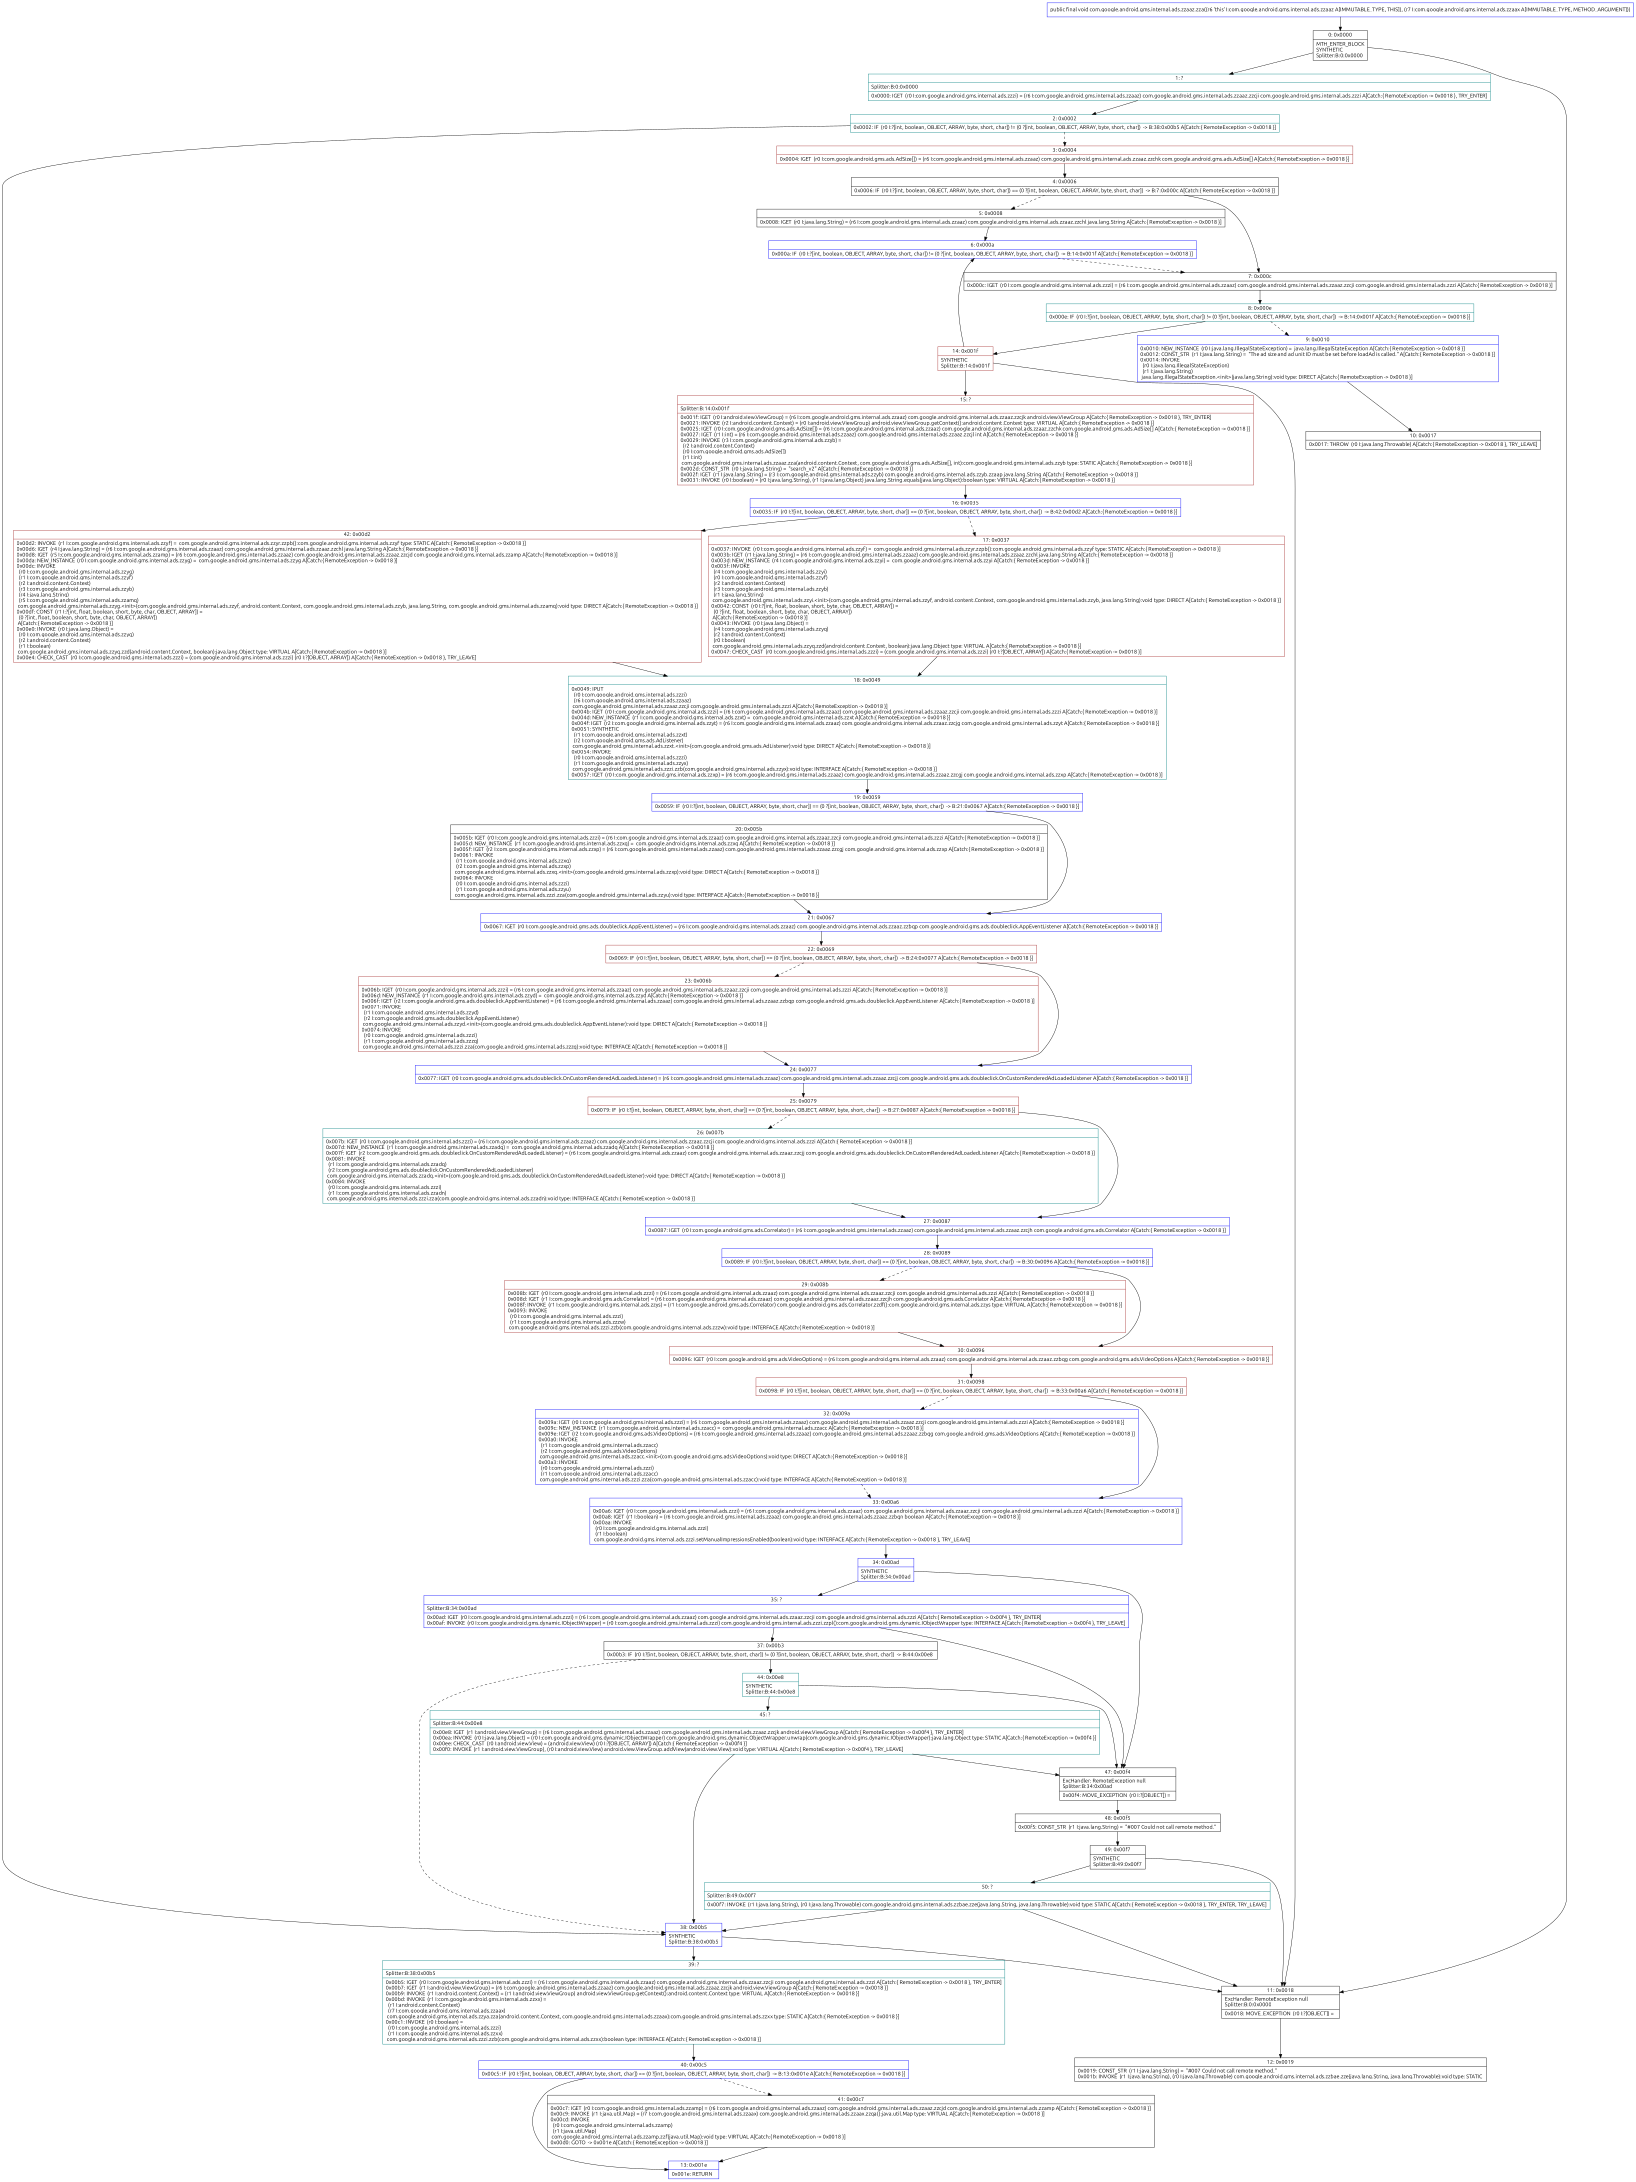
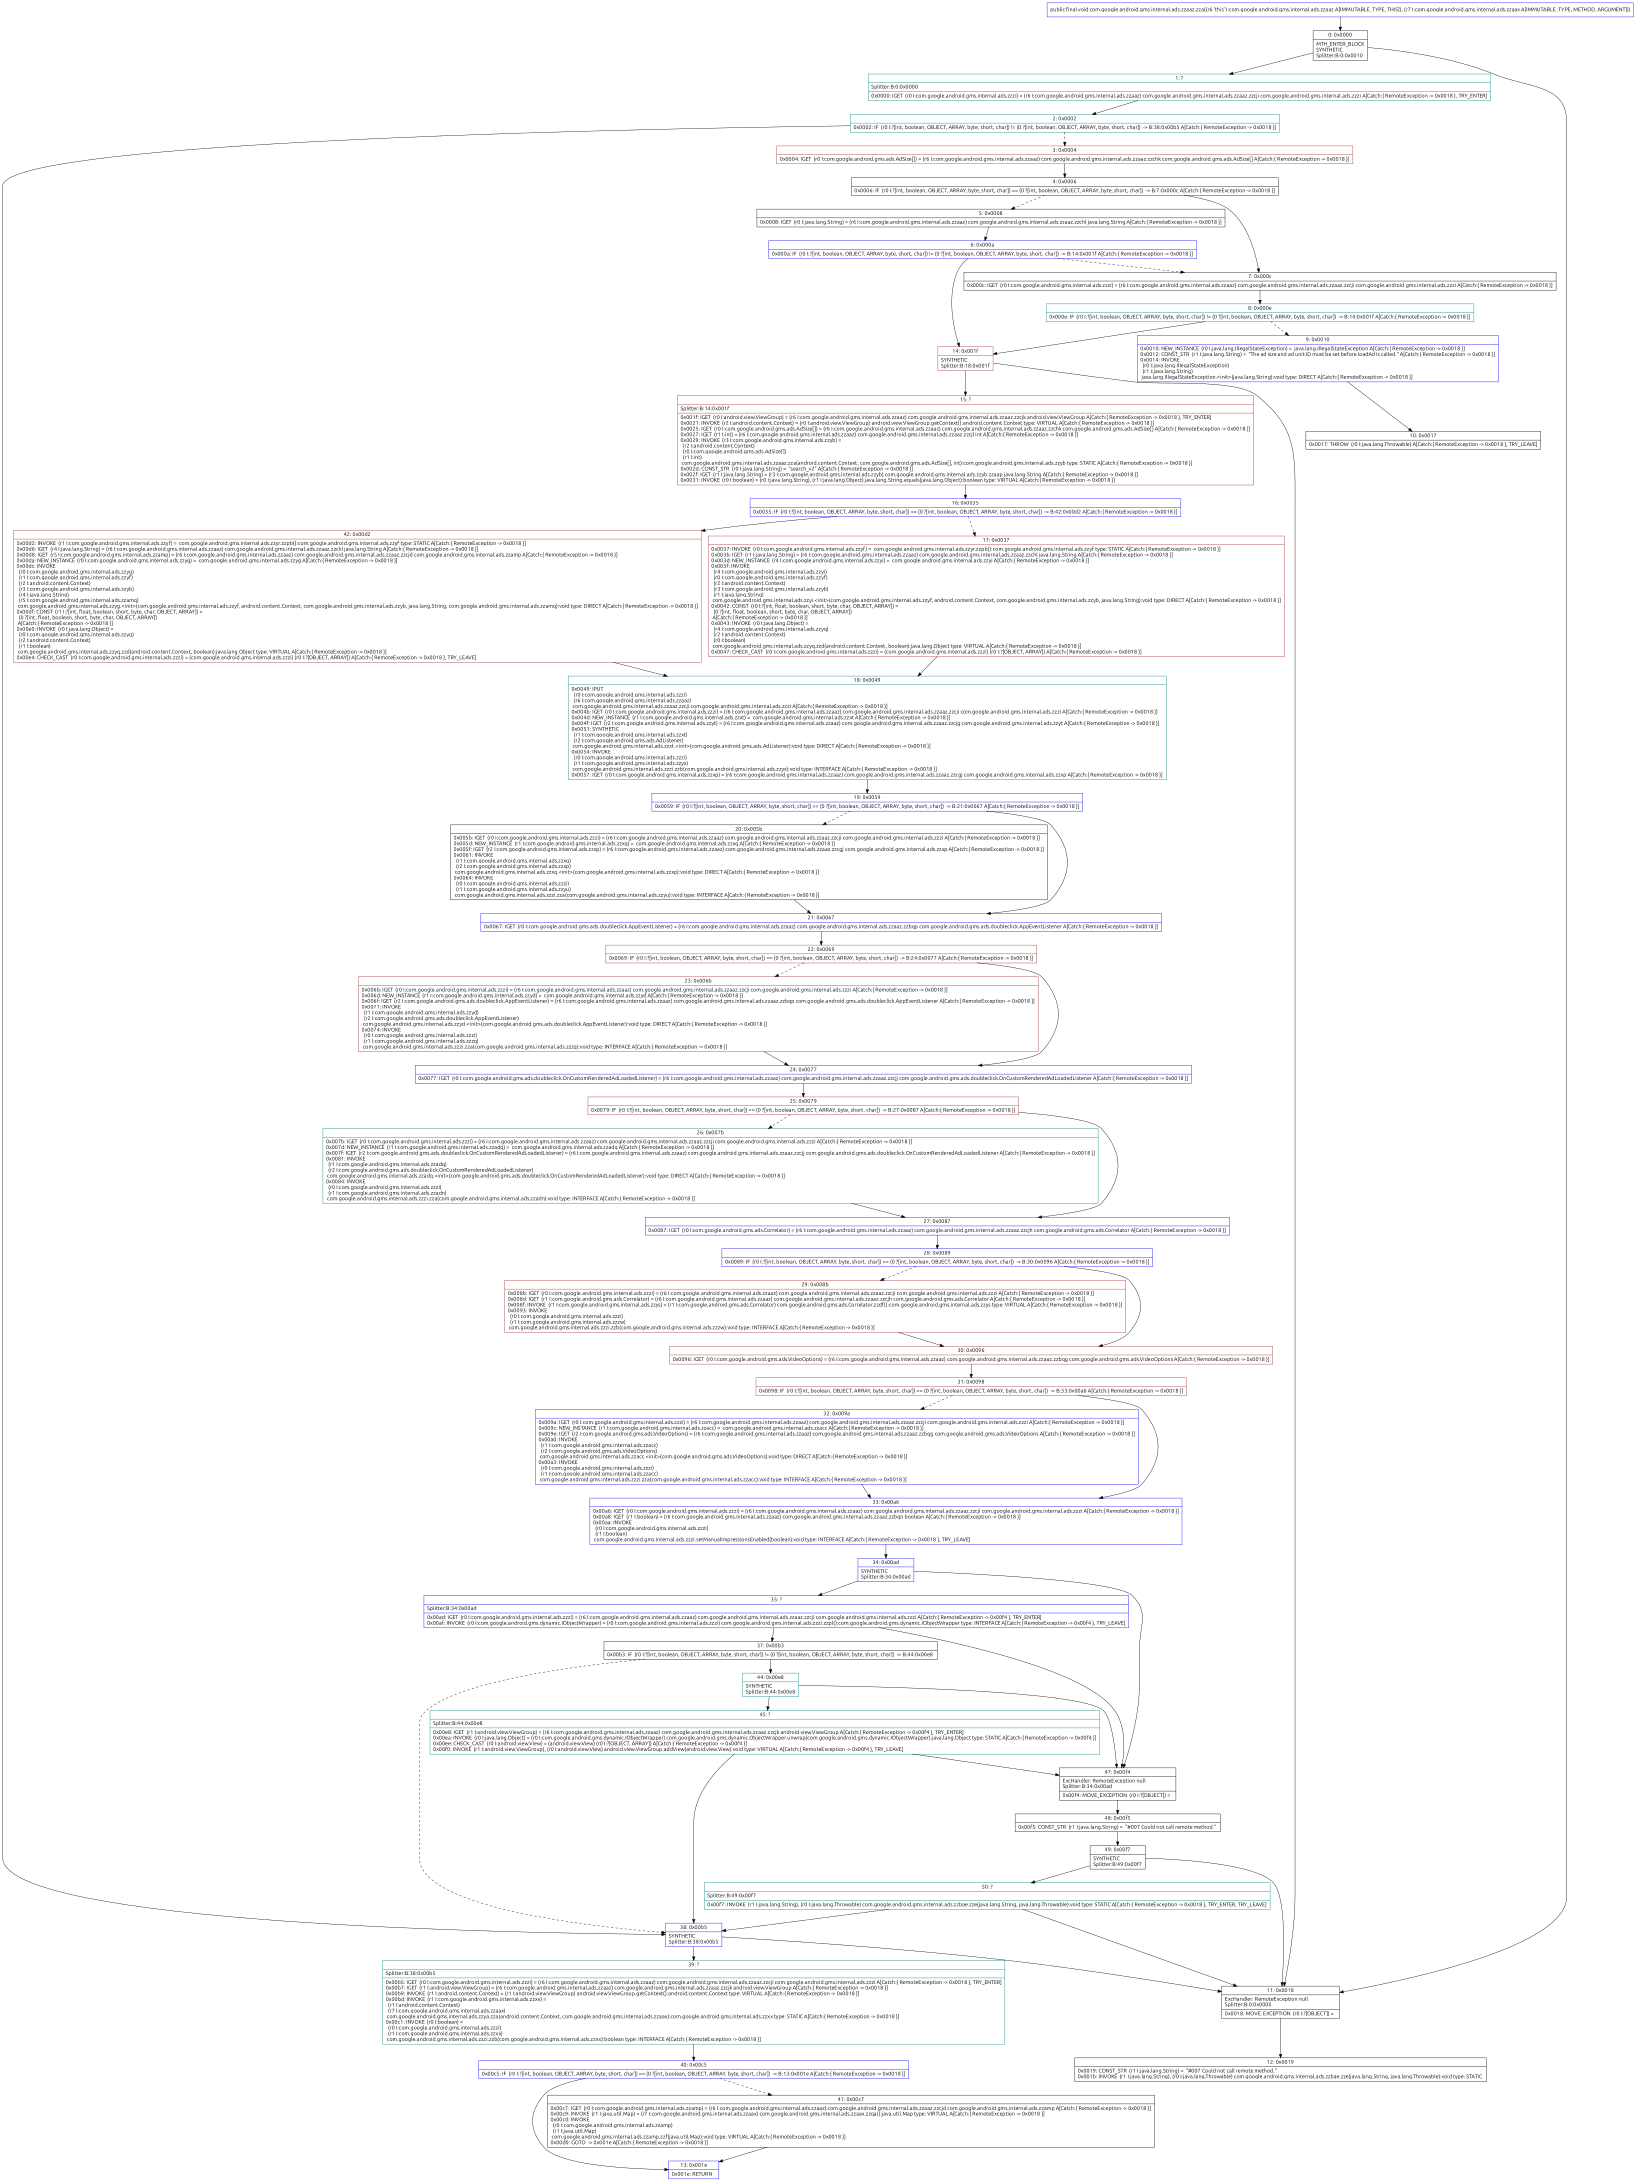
(1340, 56) -> (1340, 56)
(958, 303) -> (952, 299)
(965, 366) -> (965, 366)
none -> (838, 817)
(865, 1490) -> (865, 1490)
